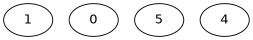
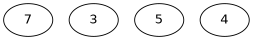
(28, 20) -> (28, 20)
(94, 20) -> (94, 20)
